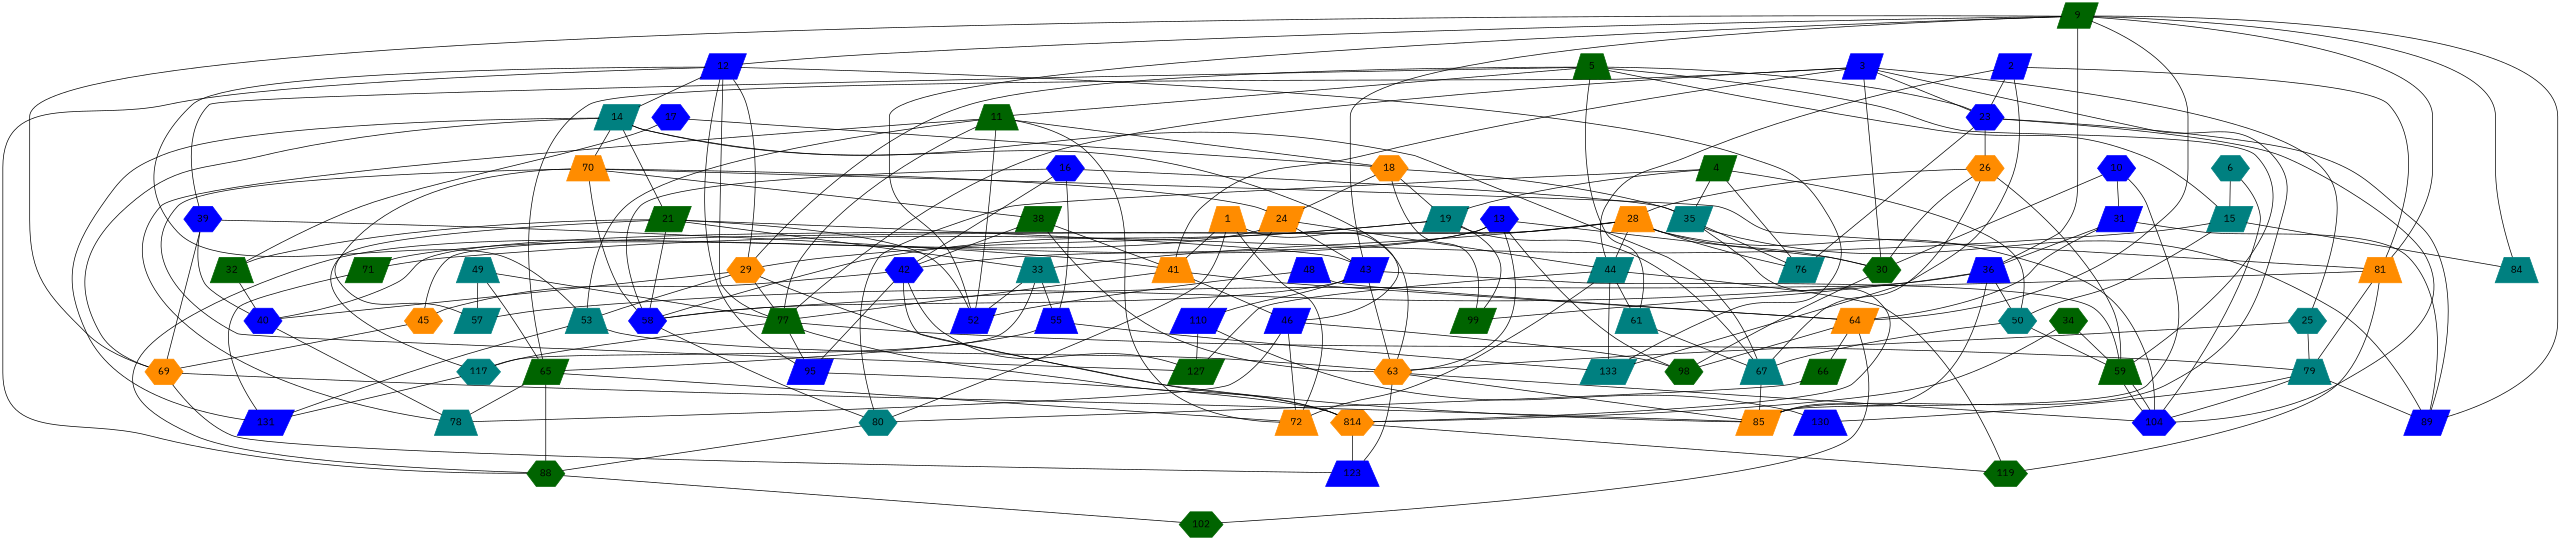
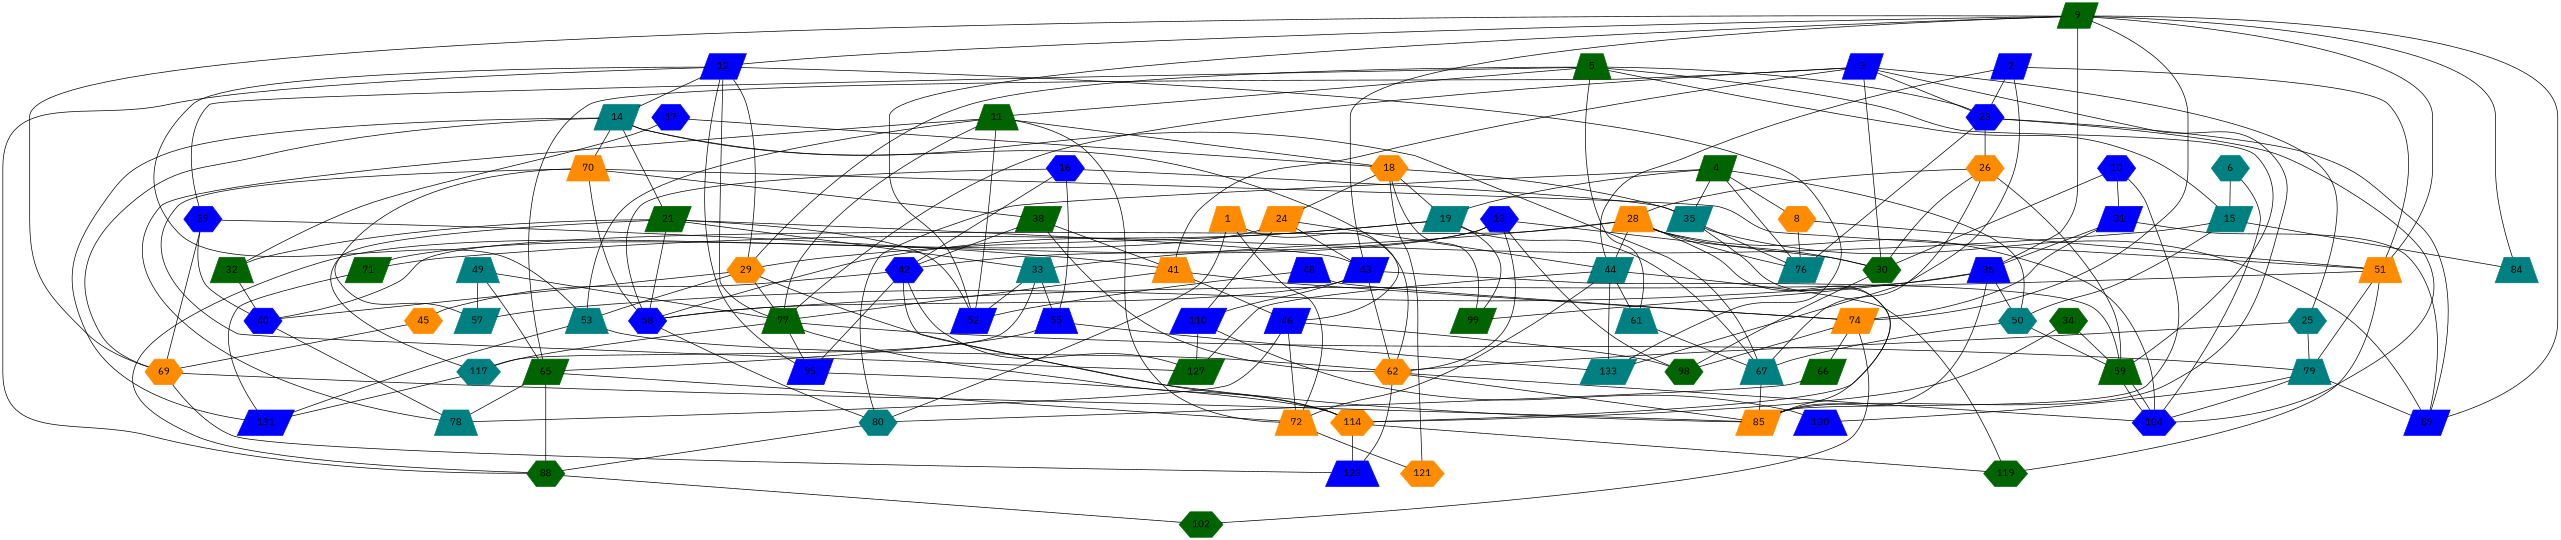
(937, 178) -> none
none -> (1797, 219)
(1003, 233) -> (1848, 287)
(1200, 245) -> none
(2380, 270) -> (2380, 270)
(1855, 321) -> (1855, 321)
(1393, 372) -> (1393, 372)
(1352, 423) -> (1352, 423)
none -> (1422, 474)
